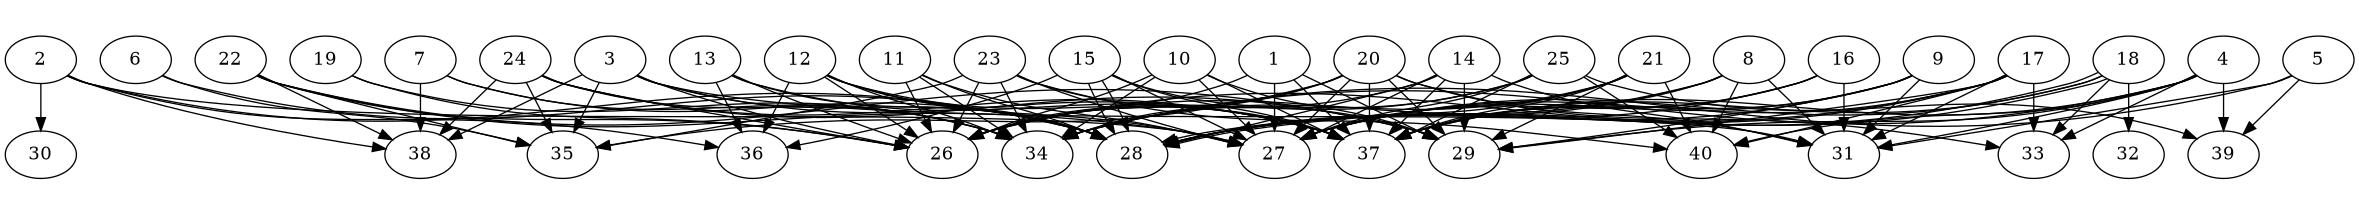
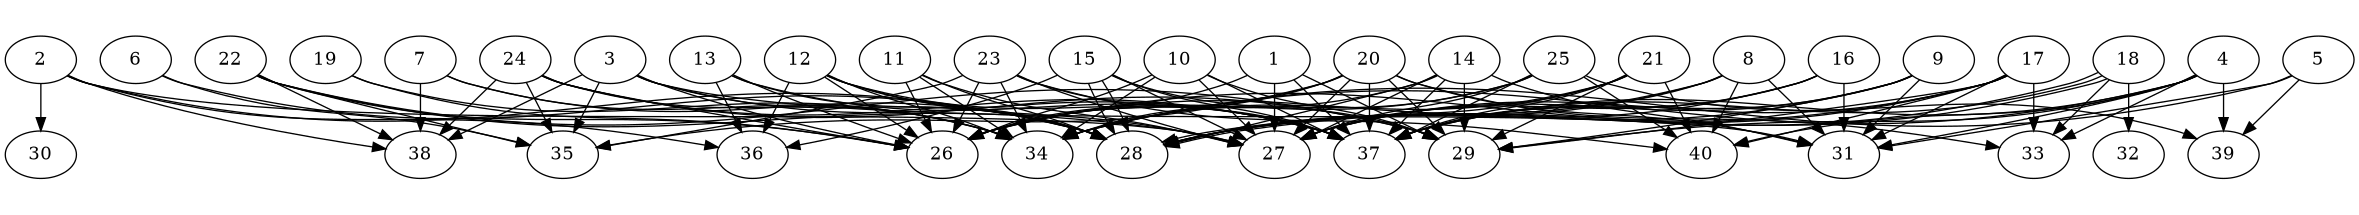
(1708, 108) -> none
